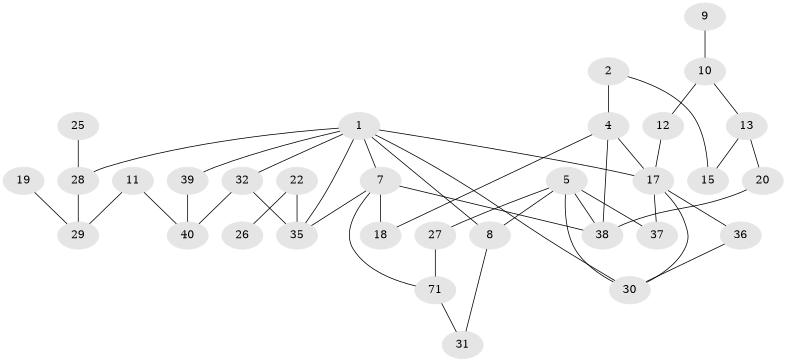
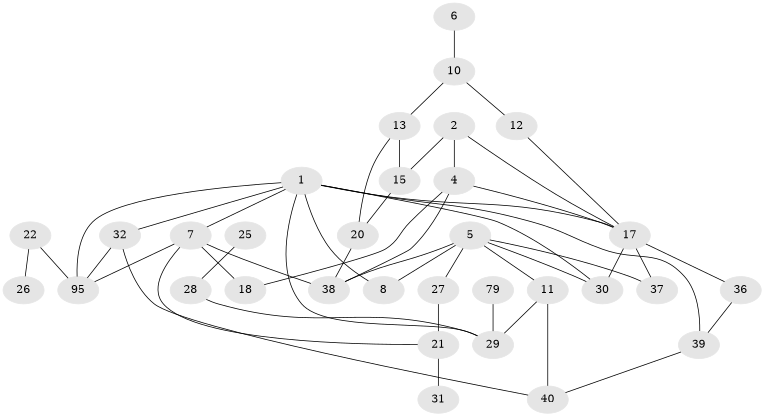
(705, 17) -> (454, 17)
(215, 143) -> (311, 311)
(24, 181) -> (493, 290)
none -> (539, 184)
none -> (379, 208)
(297, 236) -> (78, 290)
none -> (509, 263)
(685, 263) -> (720, 318)
(435, 290) -> (438, 345)
(476, 290) -> none
